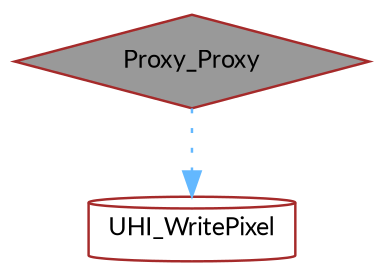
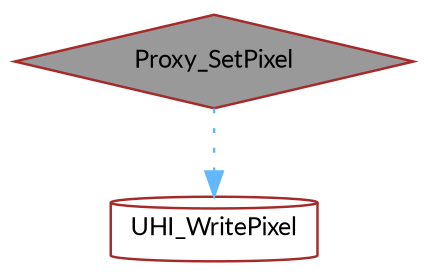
(192, 62) -> (214, 62)
